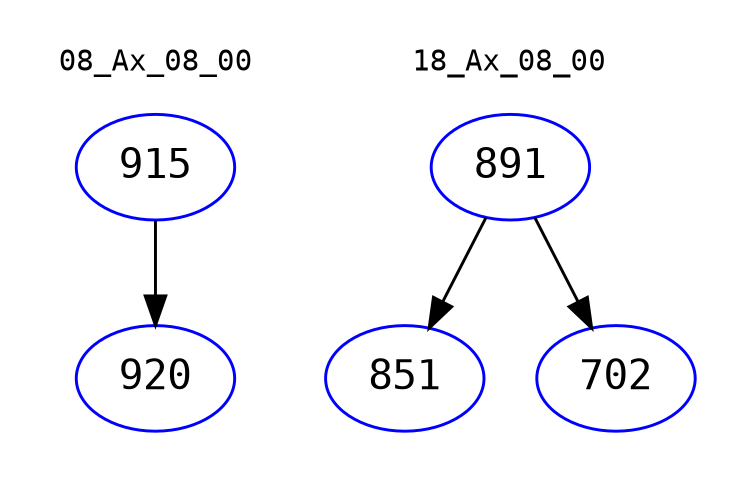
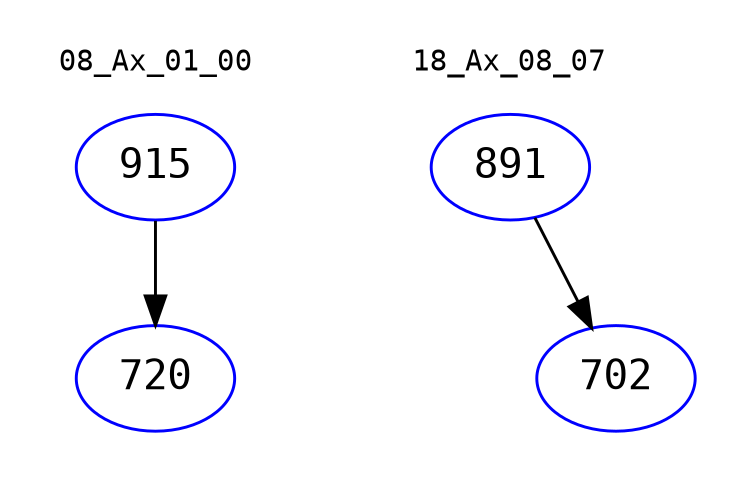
(157, 63) -> (157, 63)
(510, 63) -> (510, 63)
(155, 378) -> (155, 378)
(405, 378) -> none
